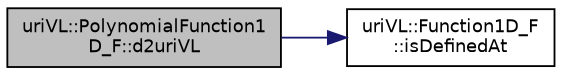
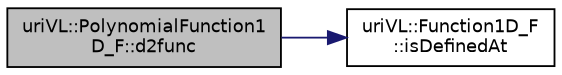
(144, 38) -> (144, 38)
